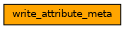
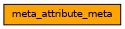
(62, 15) -> (62, 15)
